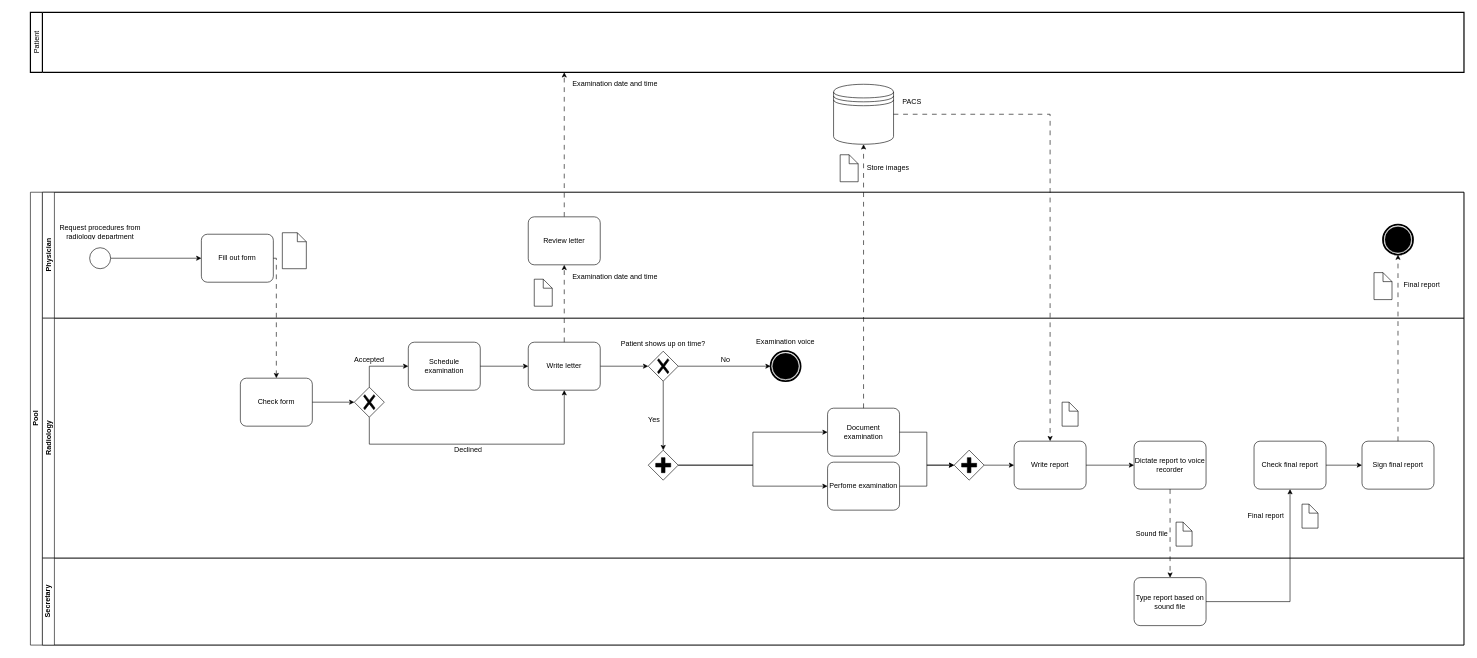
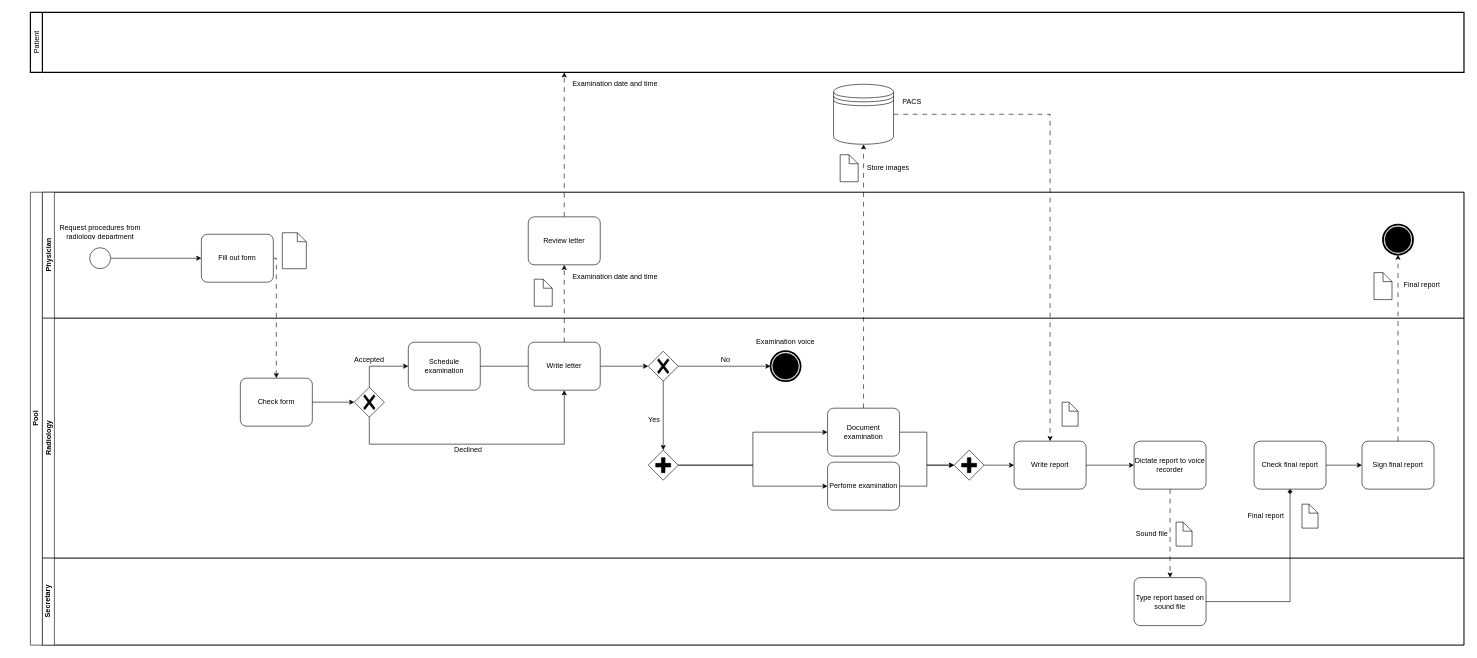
(663, 344) -> none
(522, 366) -> (524, 366)
(1290, 494) -> (1290, 495)
